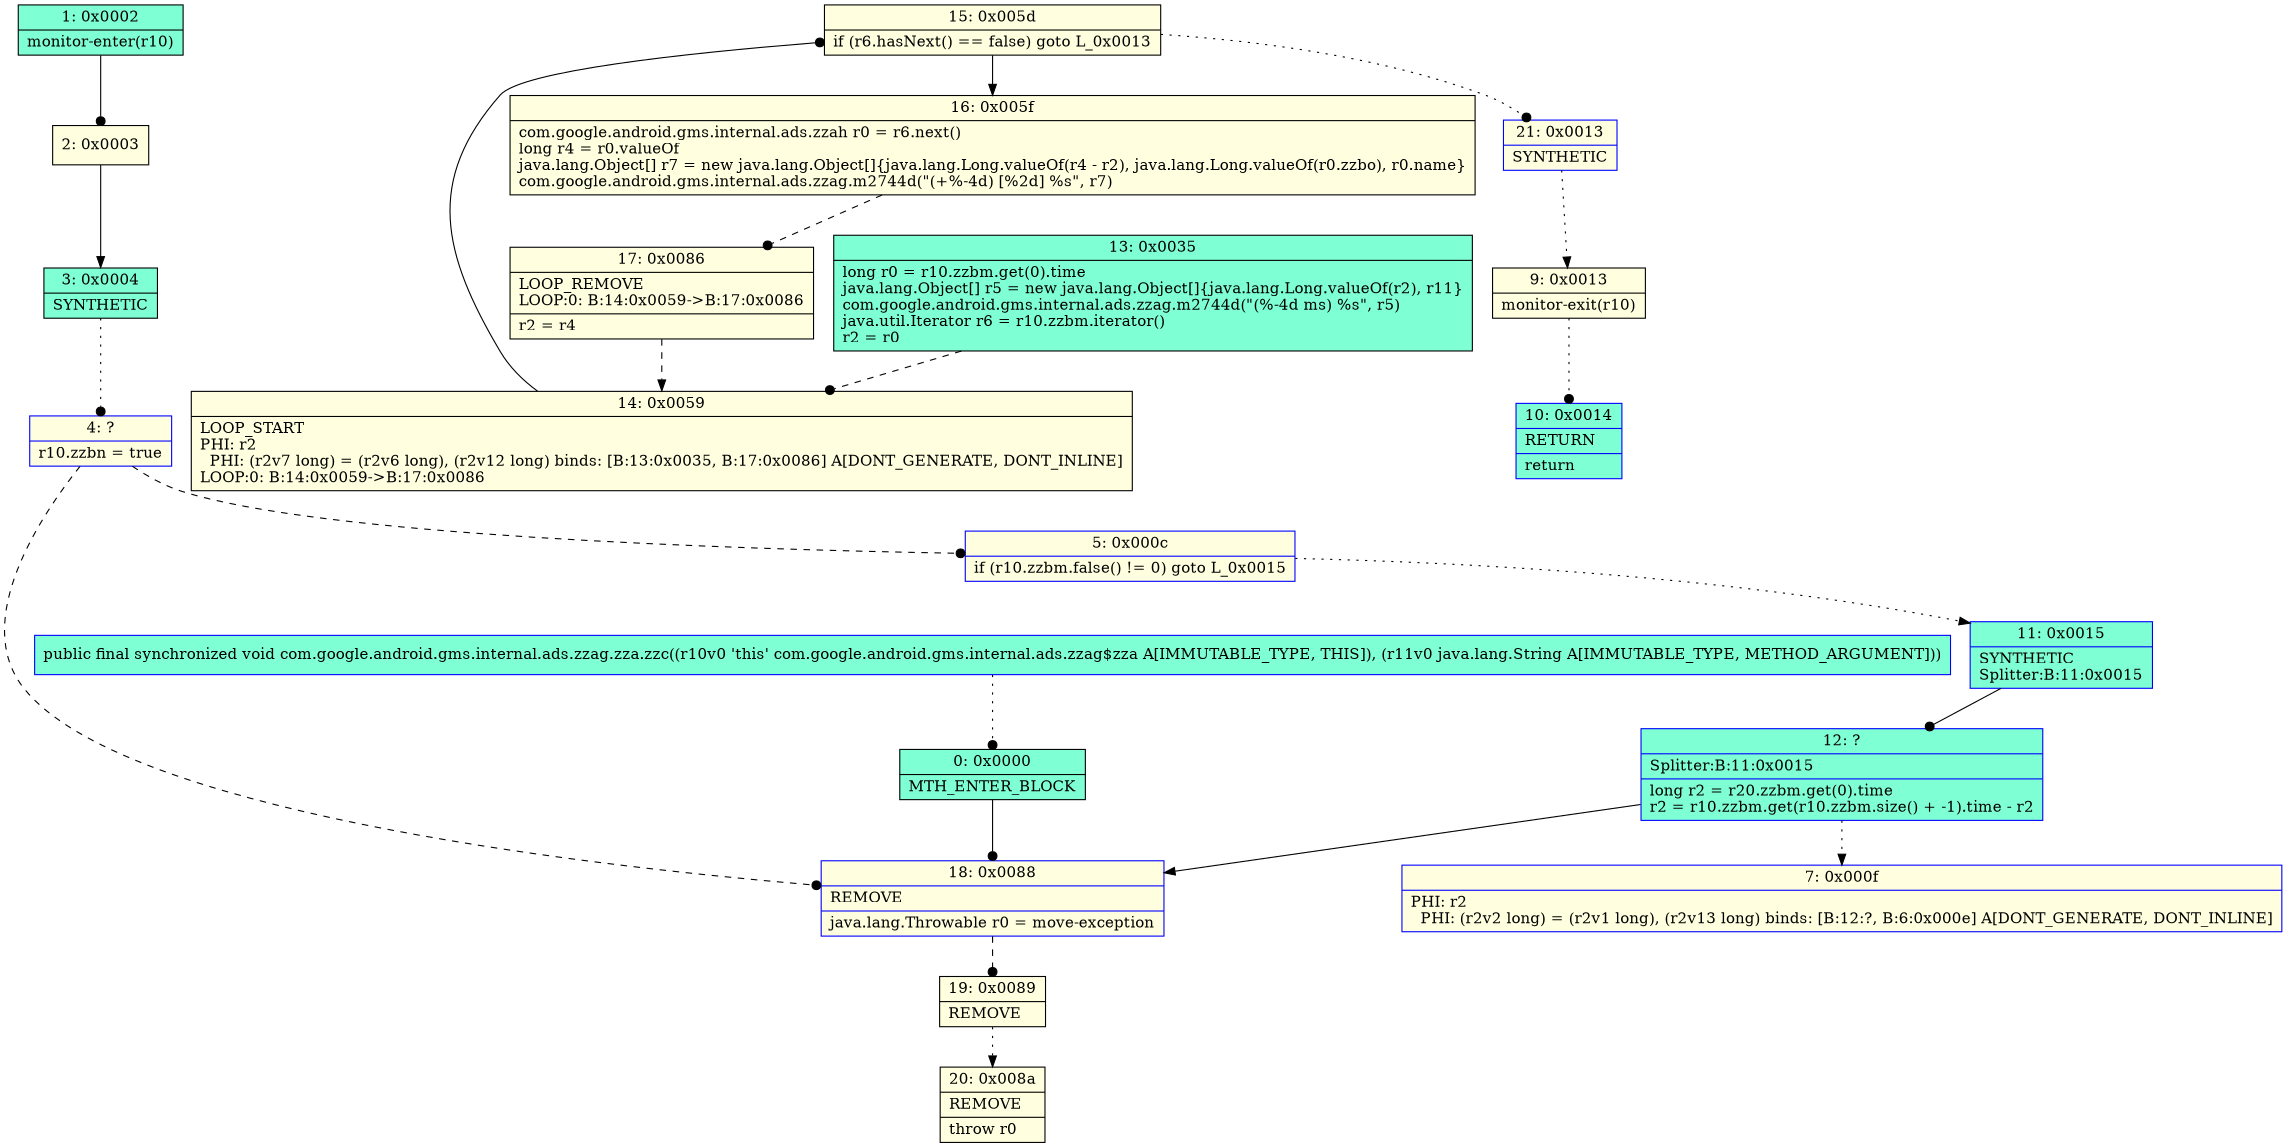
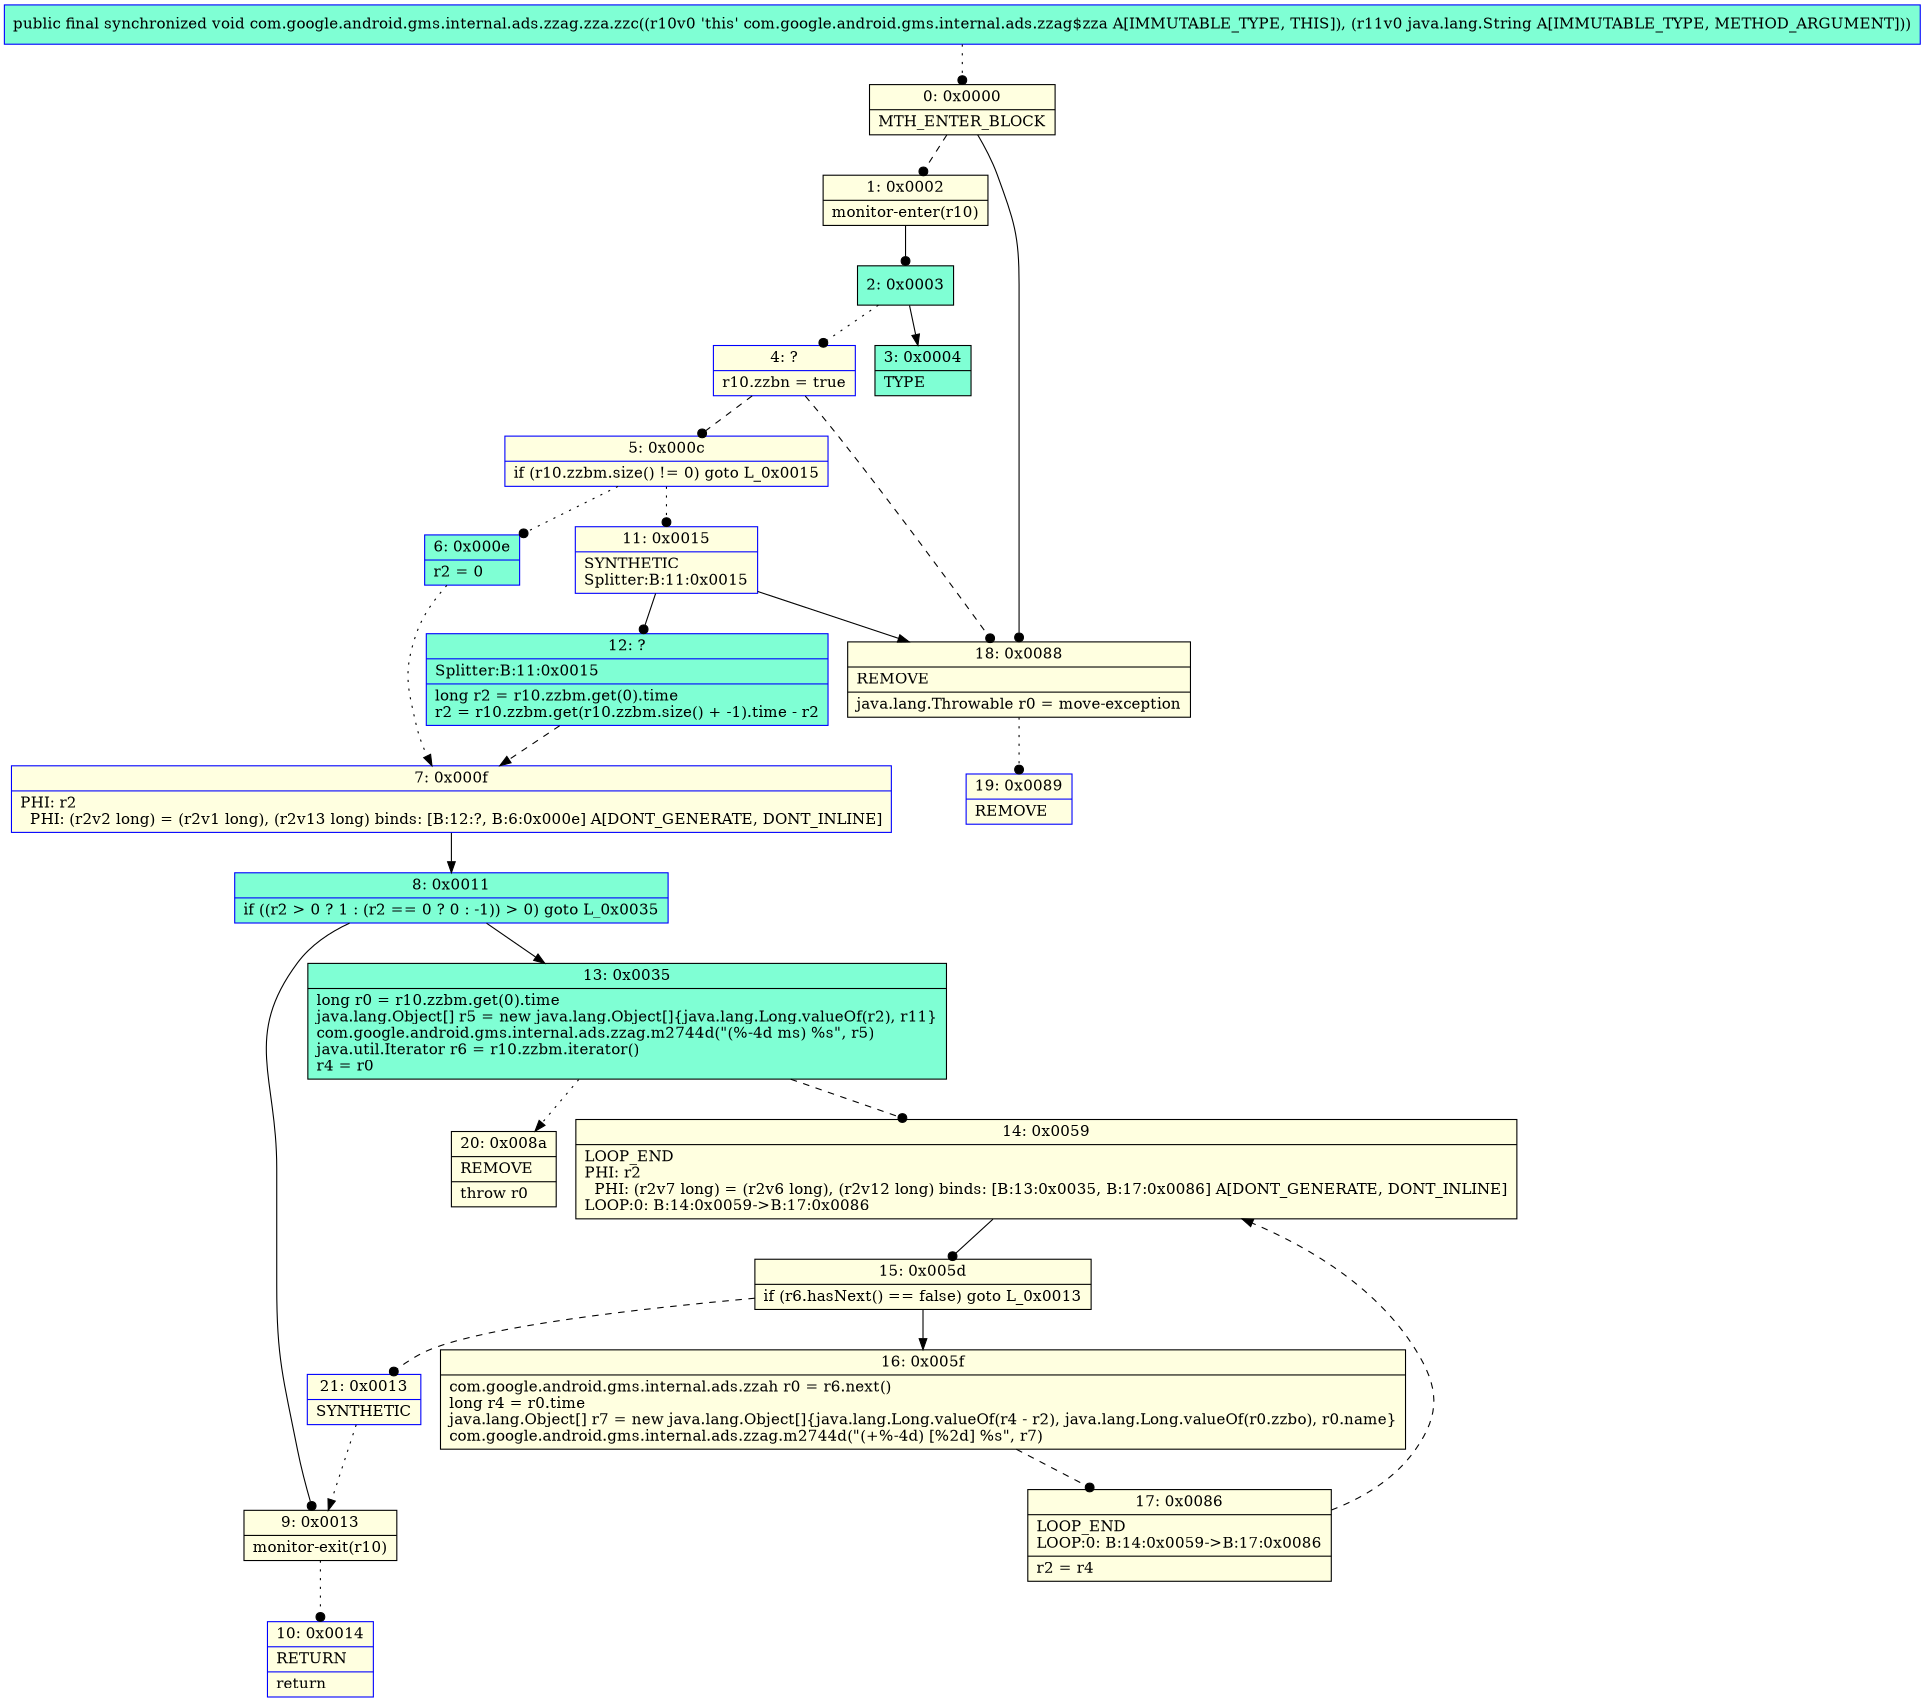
(101, 30) -> (906, 200)
(1346, 58) -> (572, 1319)
(101, 145) -> (906, 285)
(600, 149) -> (517, 1403)
none -> (936, 151)
(582, 284) -> (1081, 1527)
(101, 305) -> (905, 383)
(871, 338) -> (346, 1066)
(101, 363) -> (853, 323)
(252, 428) -> (629, 1157)
(1569, 441) -> (320, 1659)
none -> (472, 560)
(1130, 568) -> (666, 473)
(1629, 577) -> (666, 502)
(2061, 655) -> (666, 560)
(993, 775) -> (962, 110)
(1771, 791) -> (557, 696)
(1842, 837) -> (534, 743)
(1408, 838) -> (828, 615)
none -> (451, 898)
(993, 898) -> (1019, 680)
(993, 952) -> (1019, 741)
(993, 1002) -> (1019, 799)
(993, 1041) -> (561, 1101)
